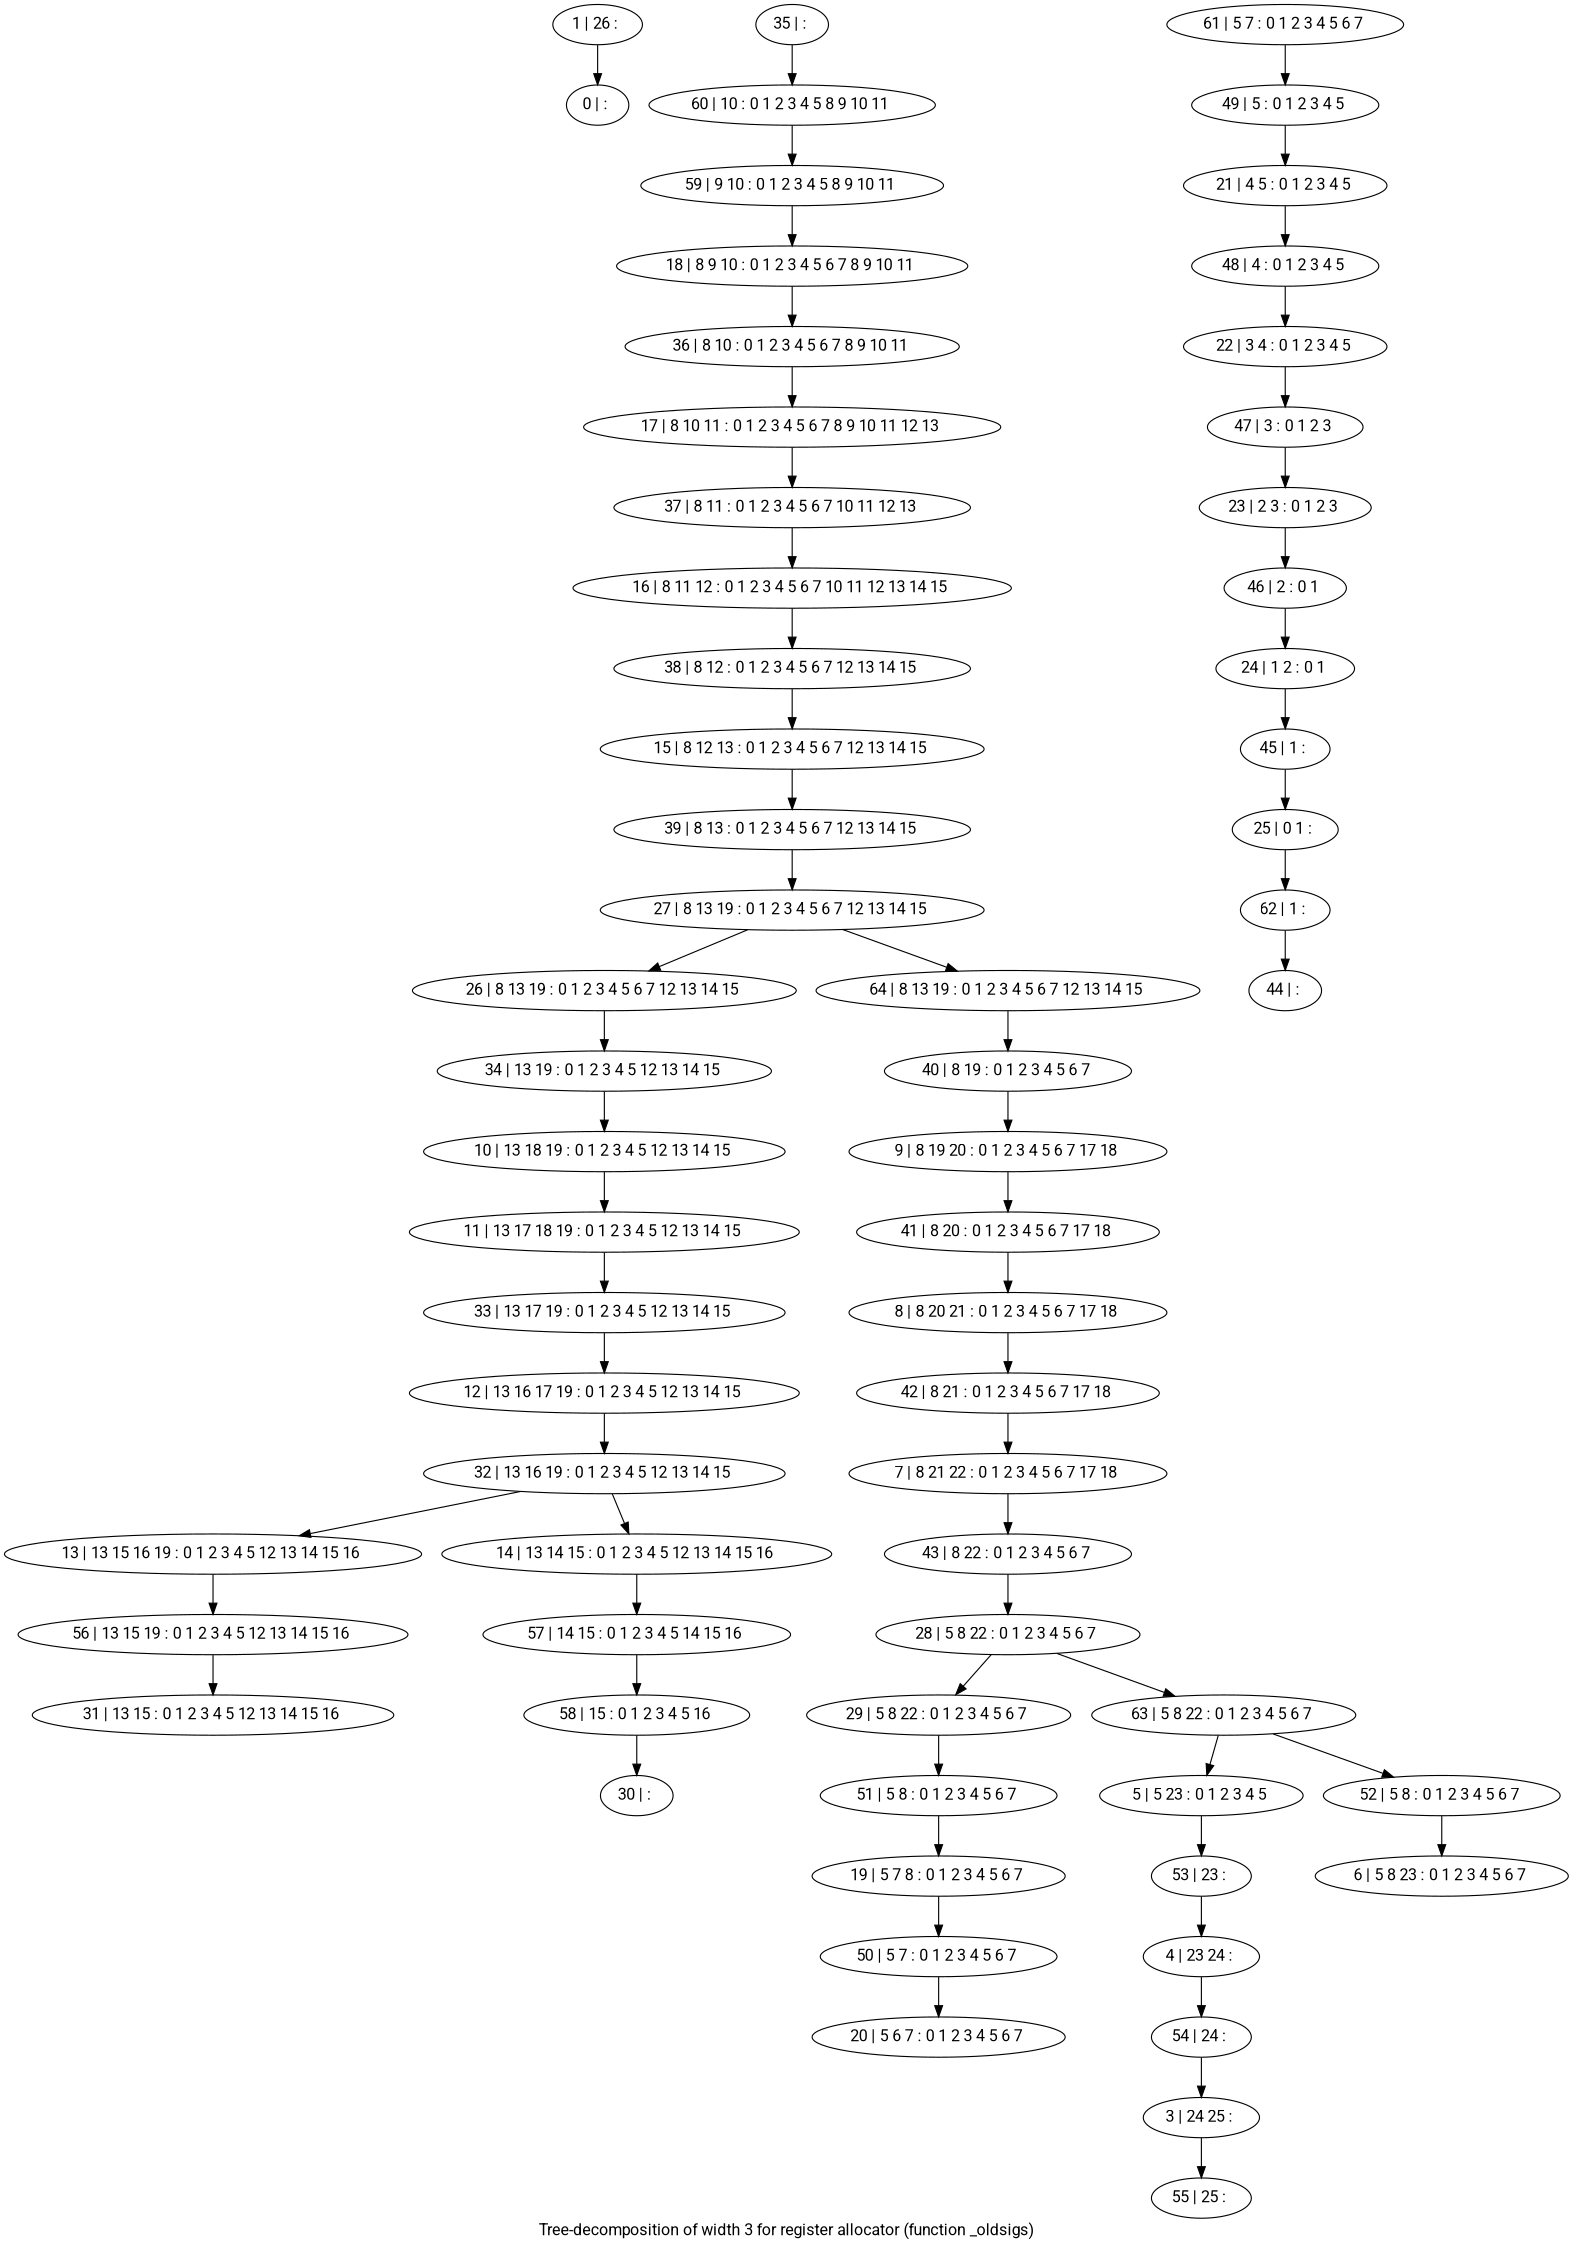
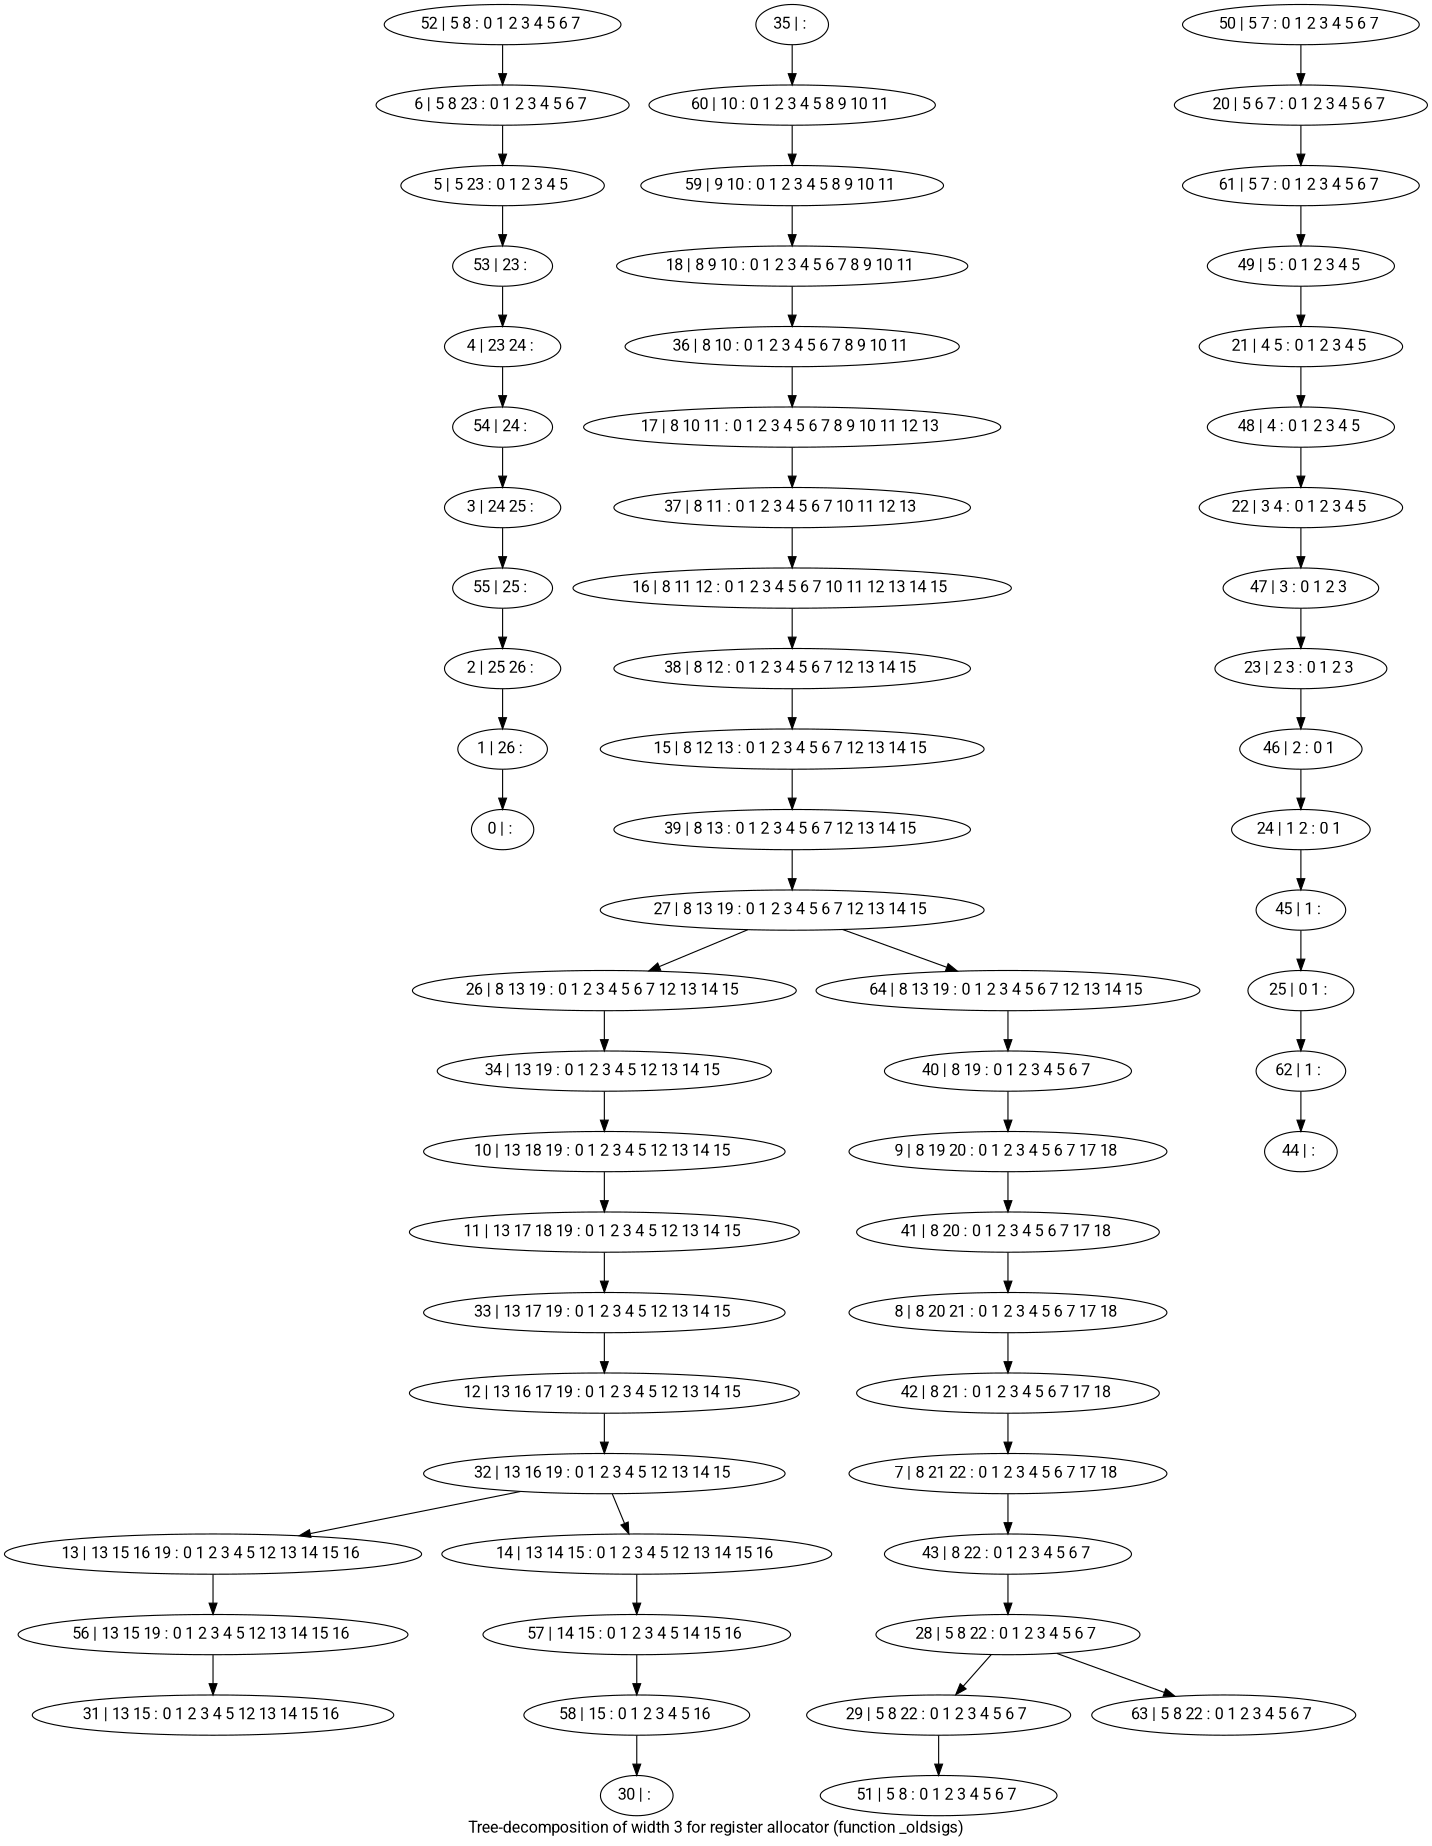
none -> (1301, 140)
none -> (503, 669)
(1214, 1750) -> (503, 140)
(1328, 1754) -> none
(939, 1876) -> none
